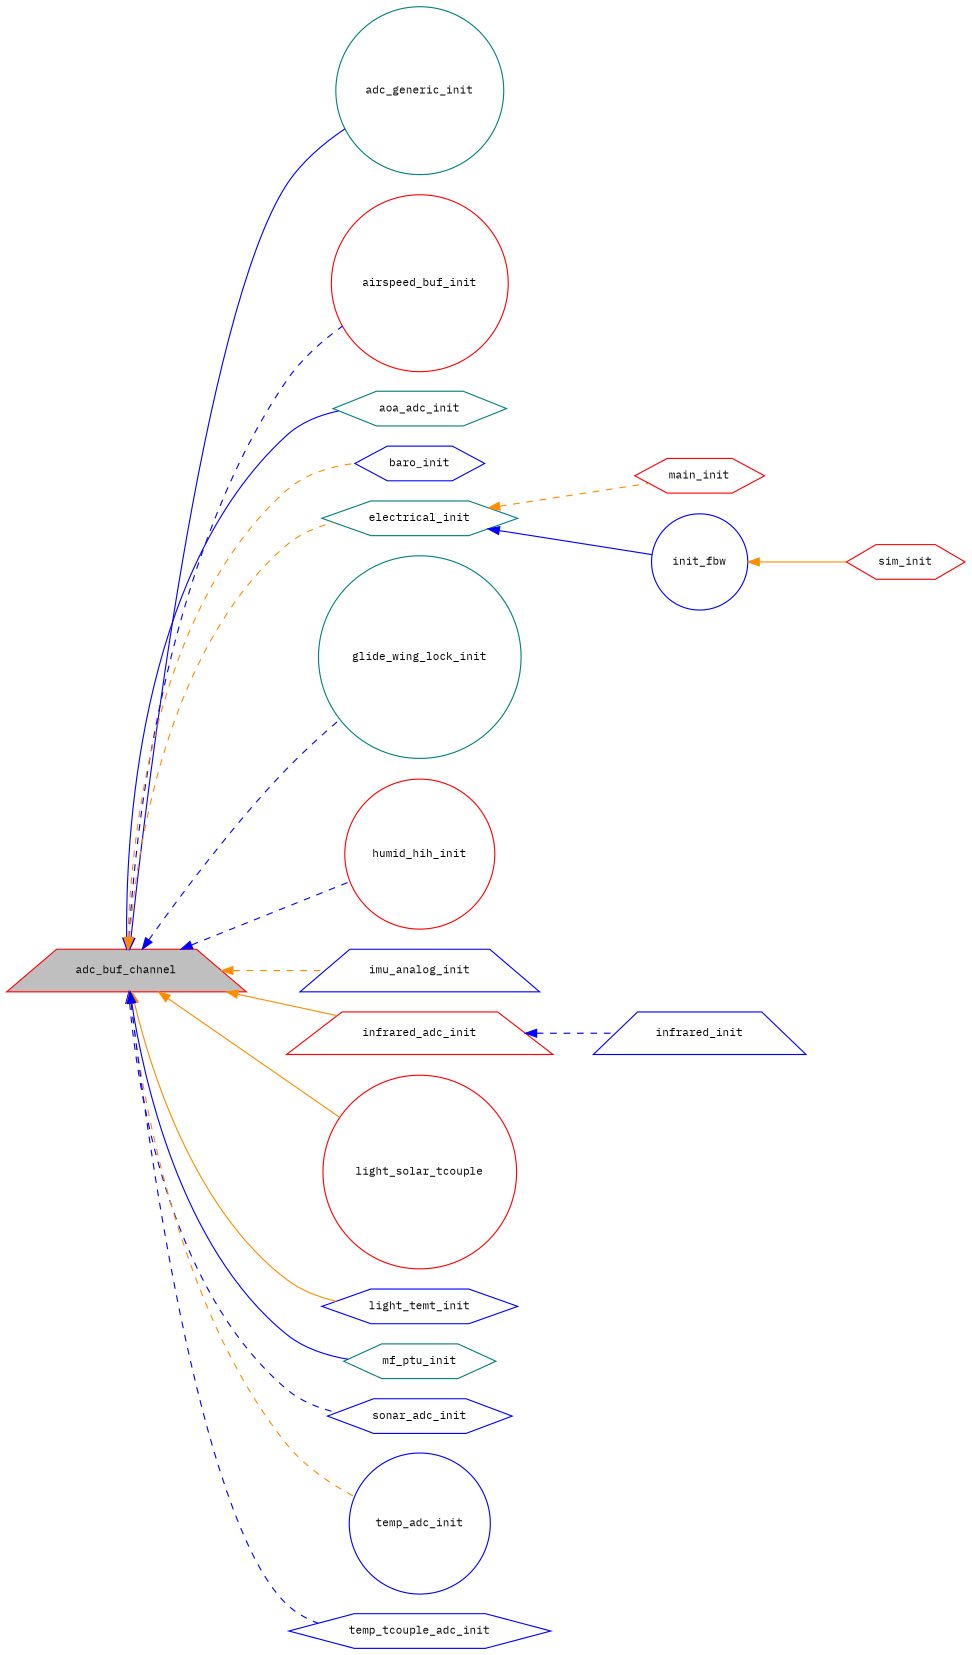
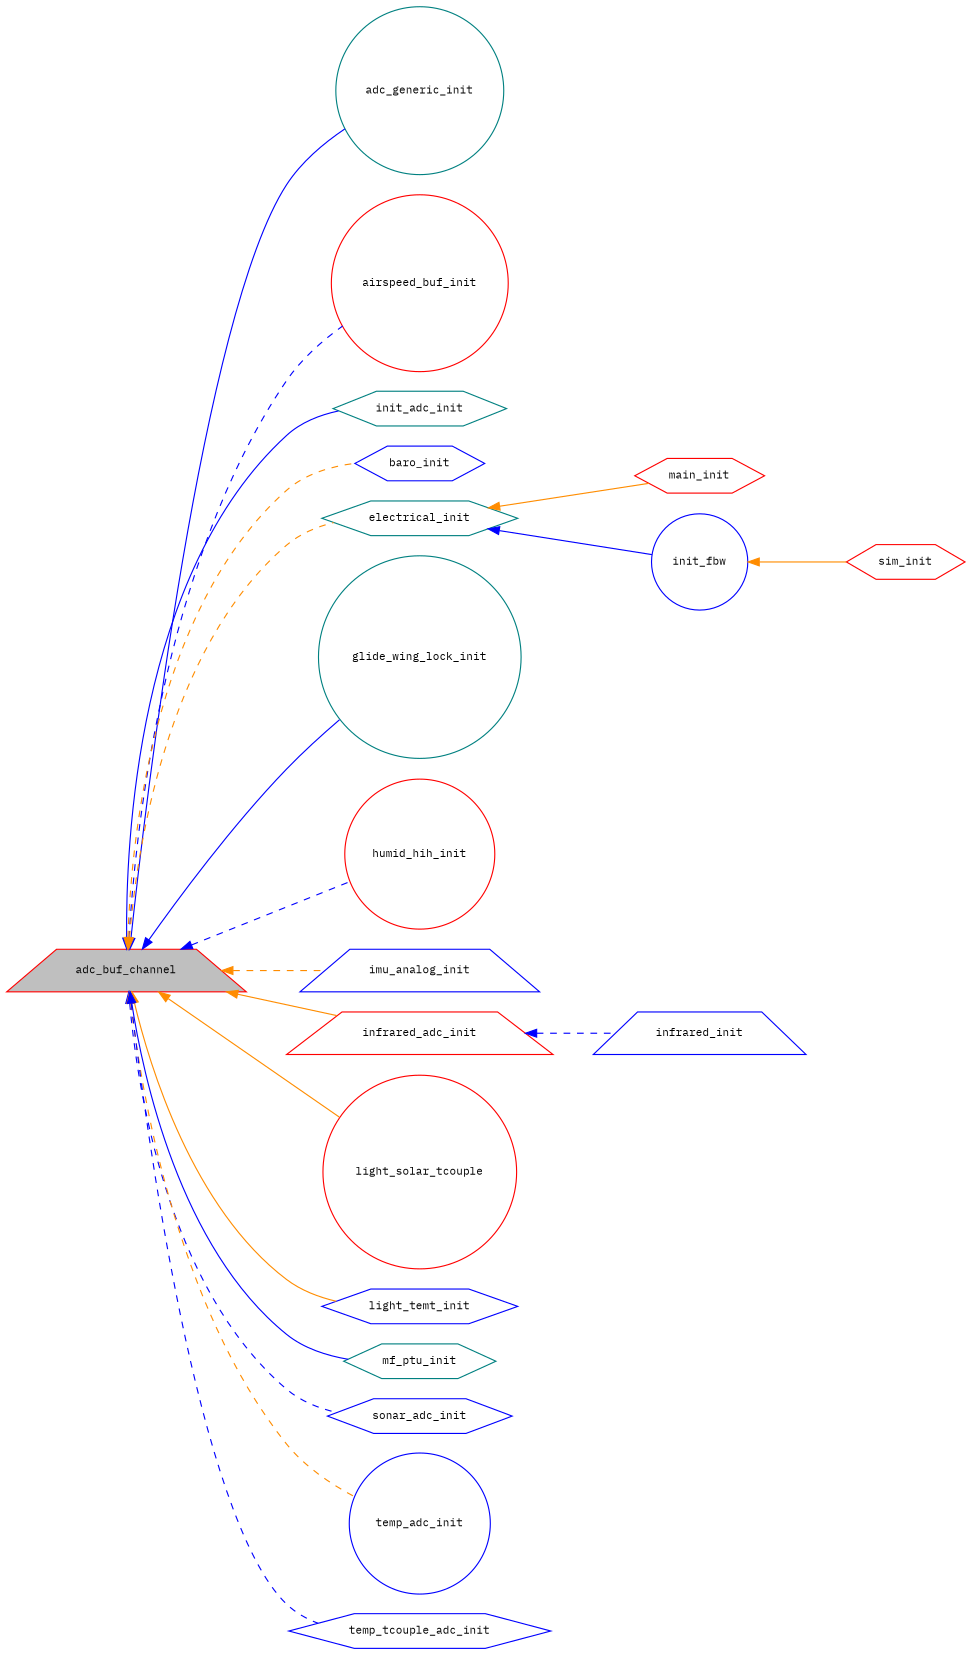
(420, 409) -> (420, 409)
(574, 495) -> (574, 495)
(238, 824) -> (238, 824)
